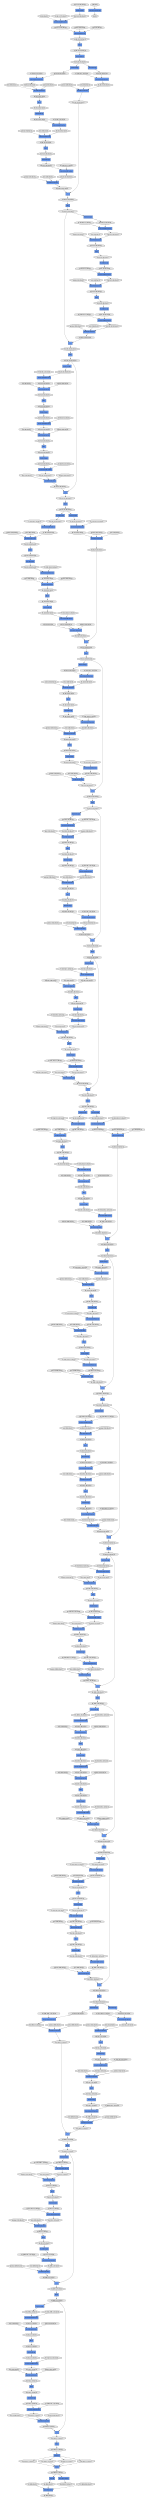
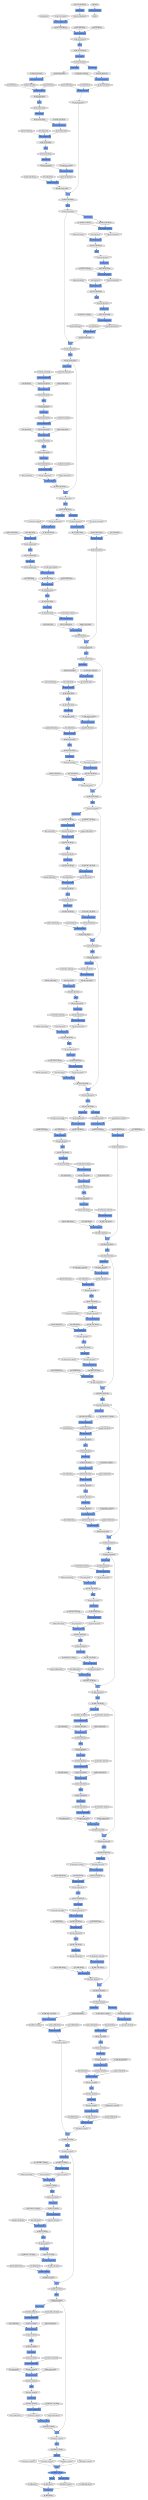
(57, 2473) -> (57, 2473)
